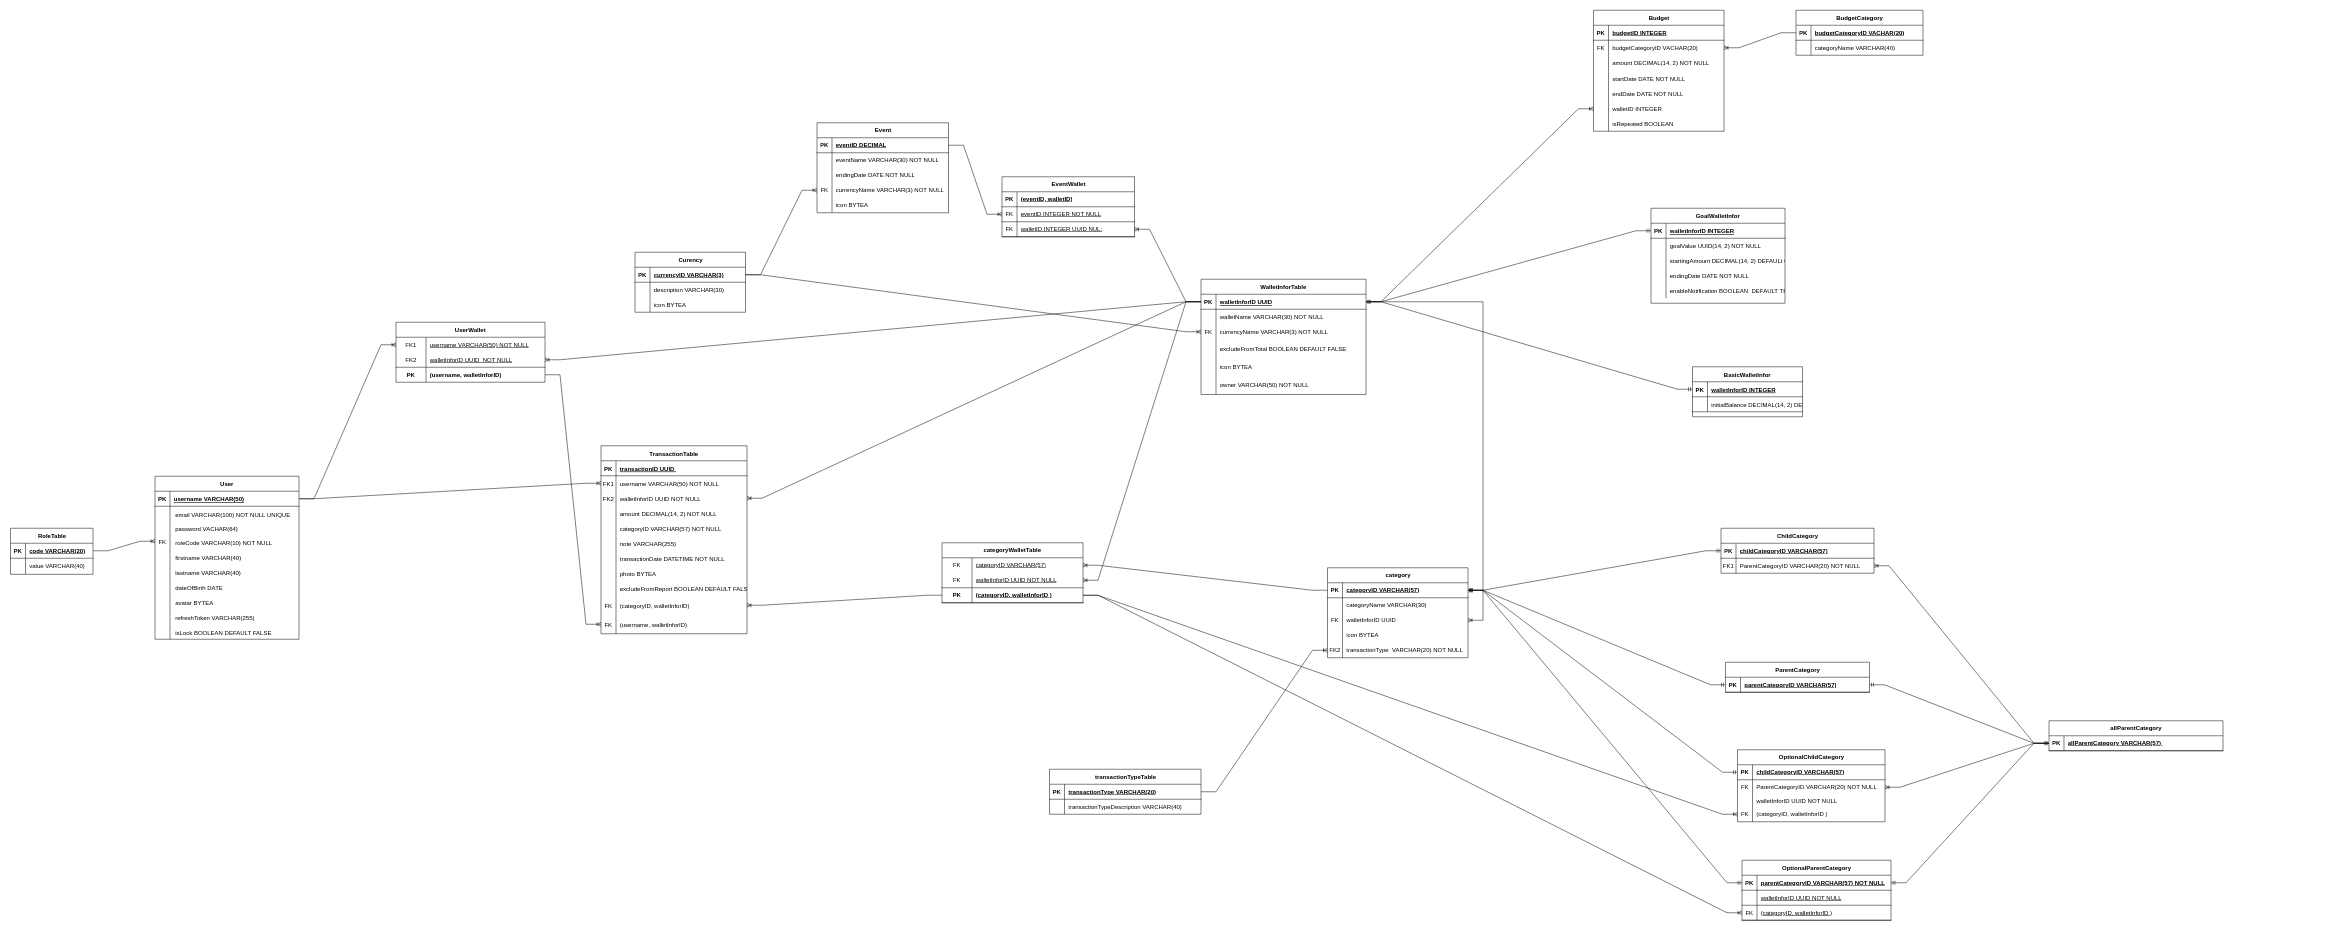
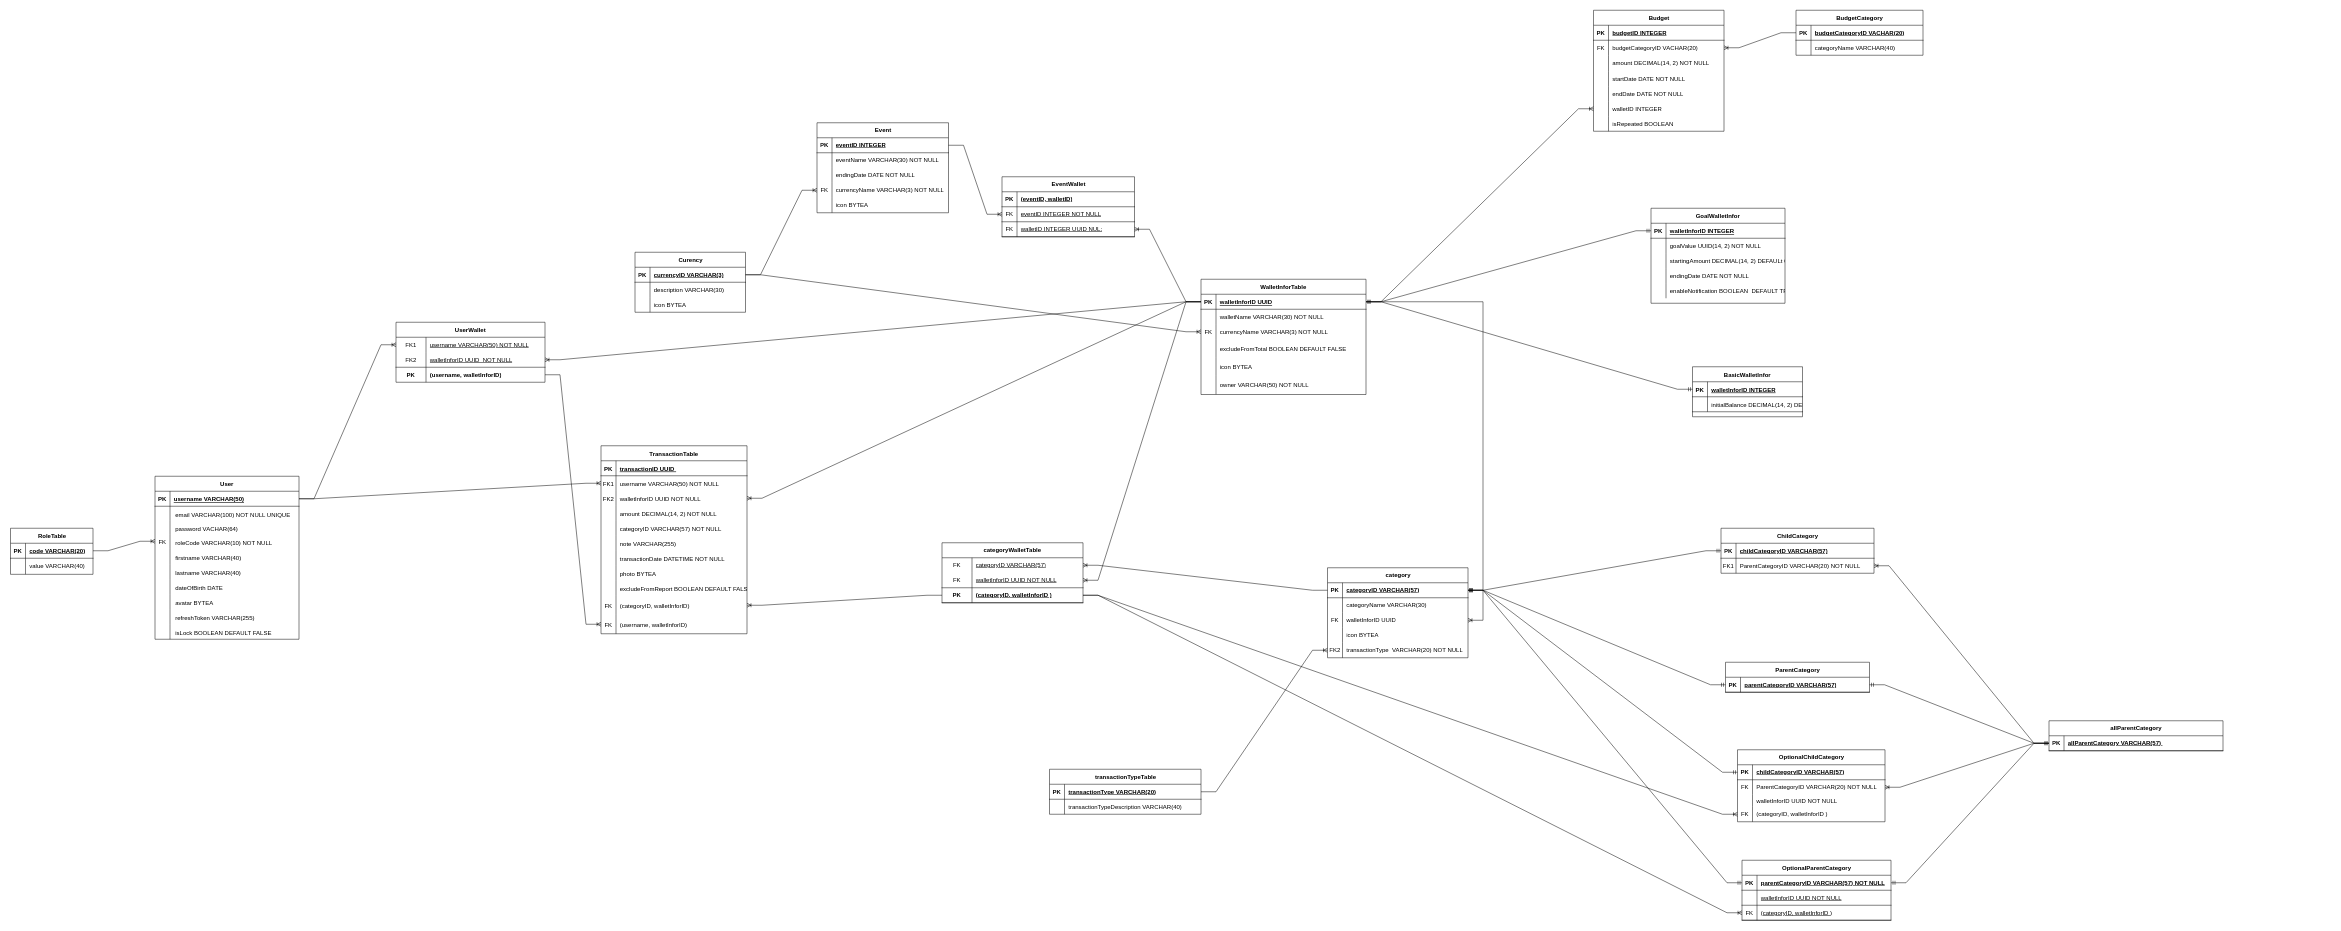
(860, 145) -> (860, 145)
